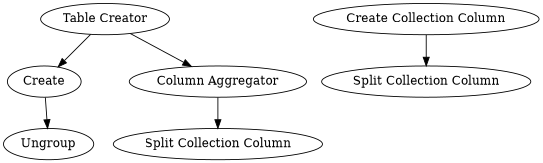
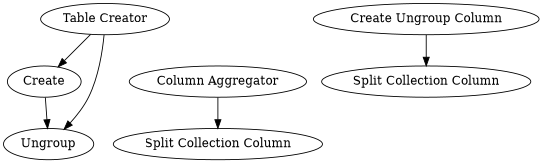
(426, 19) -> (426, 19)
(157, 48) -> (95, 82)
